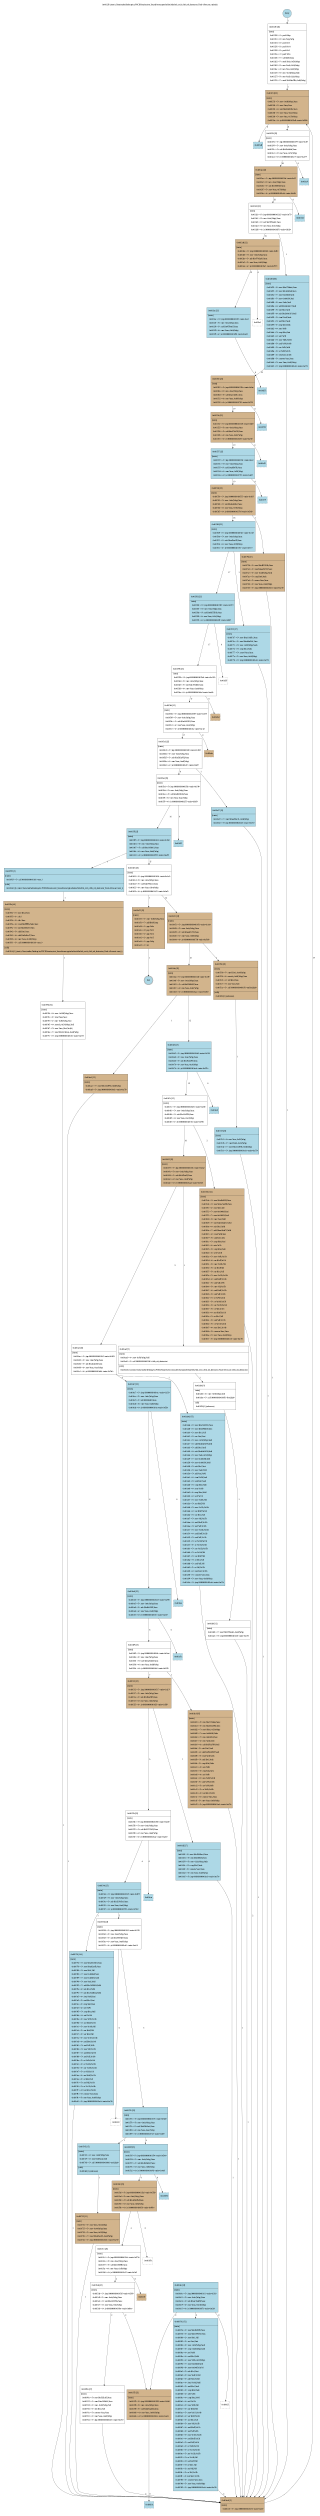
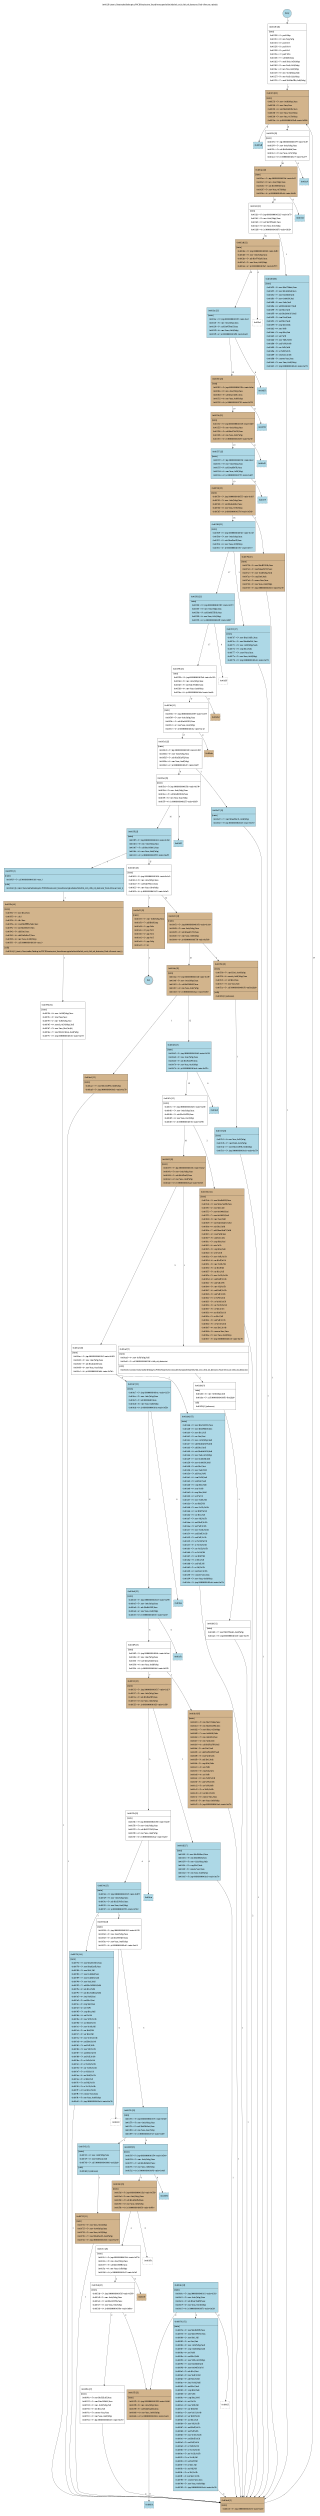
(260, 372) -> (231, 356)
